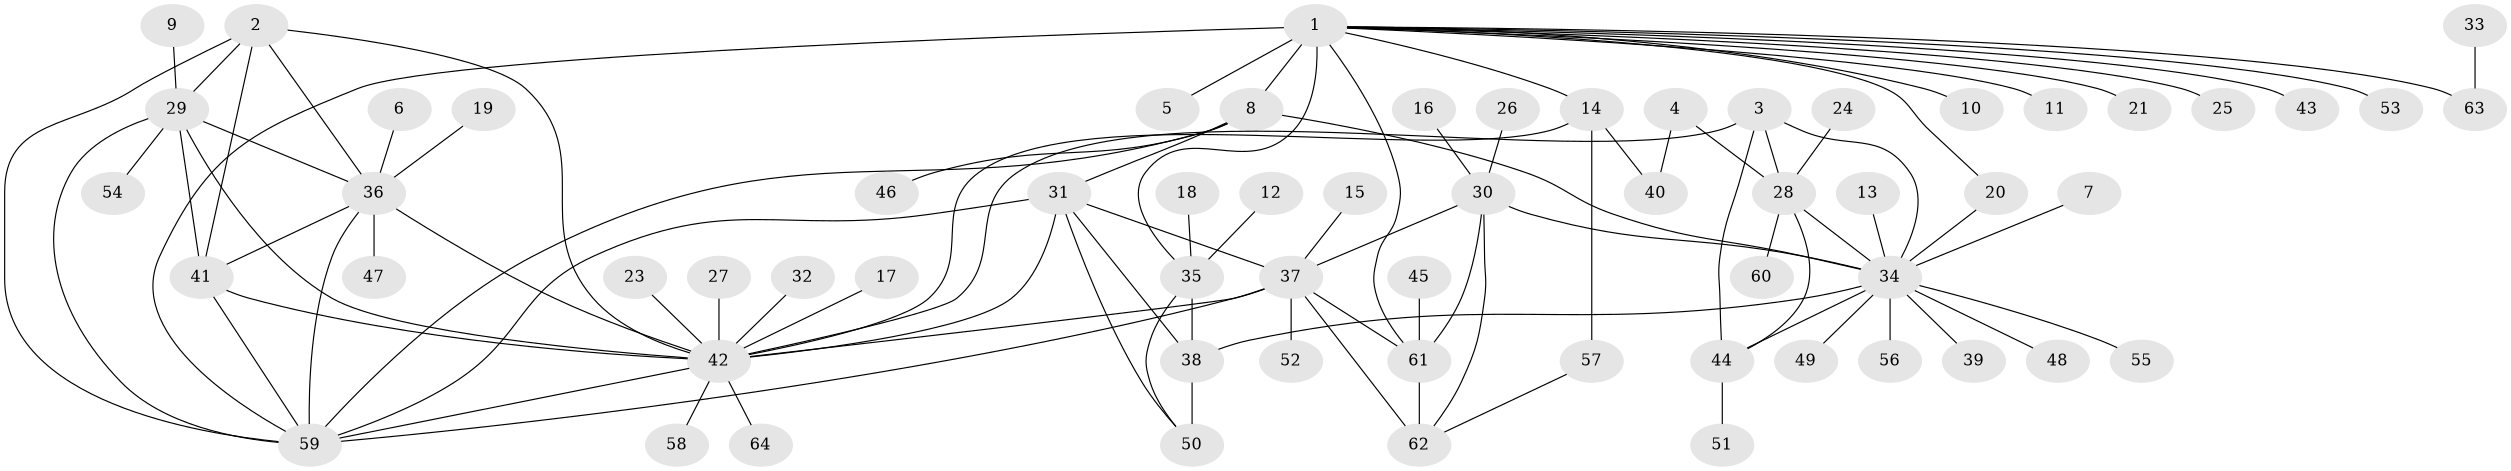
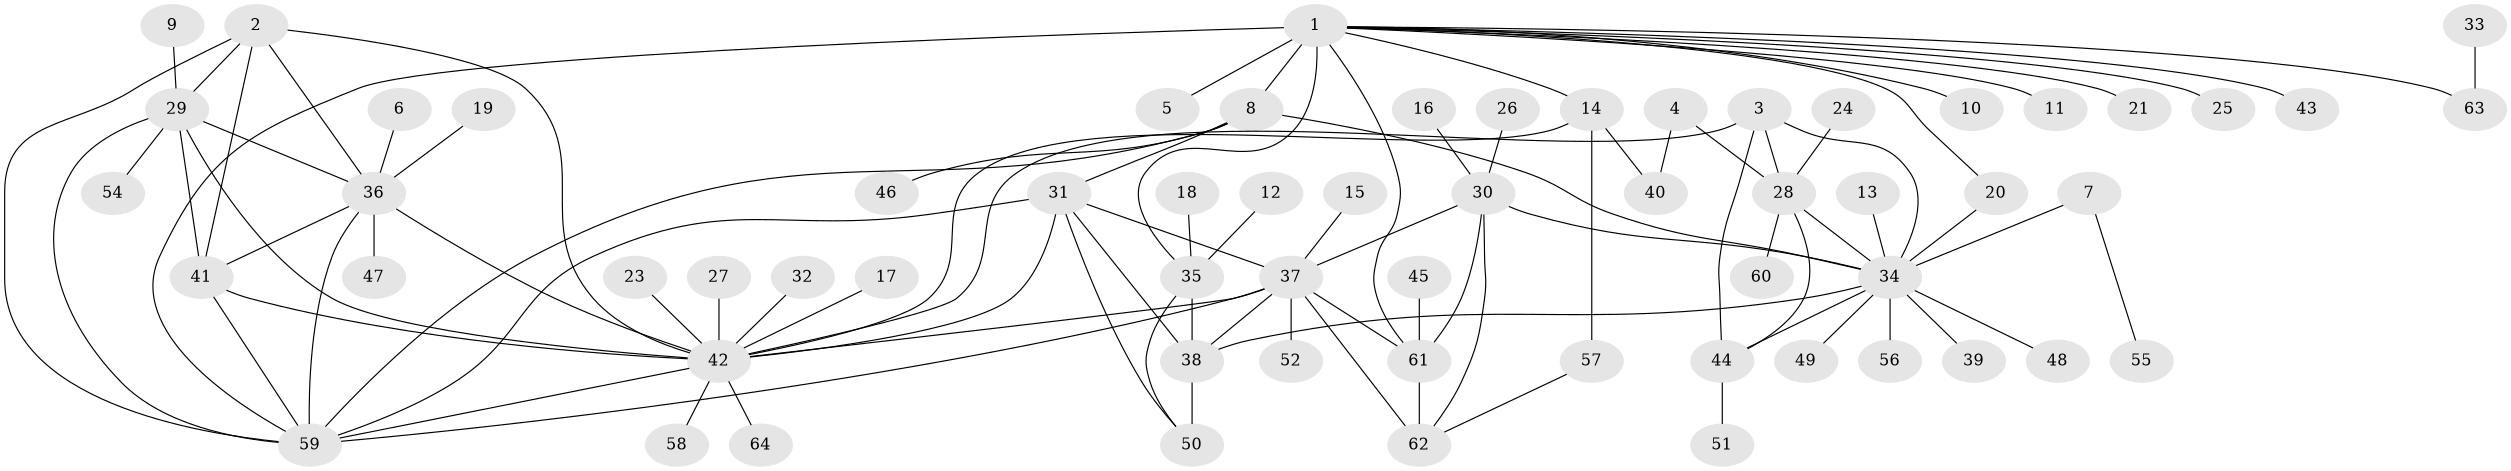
(2391, 110) -> none
(2019, 313) -> (2116, 277)
none -> (1242, 319)
